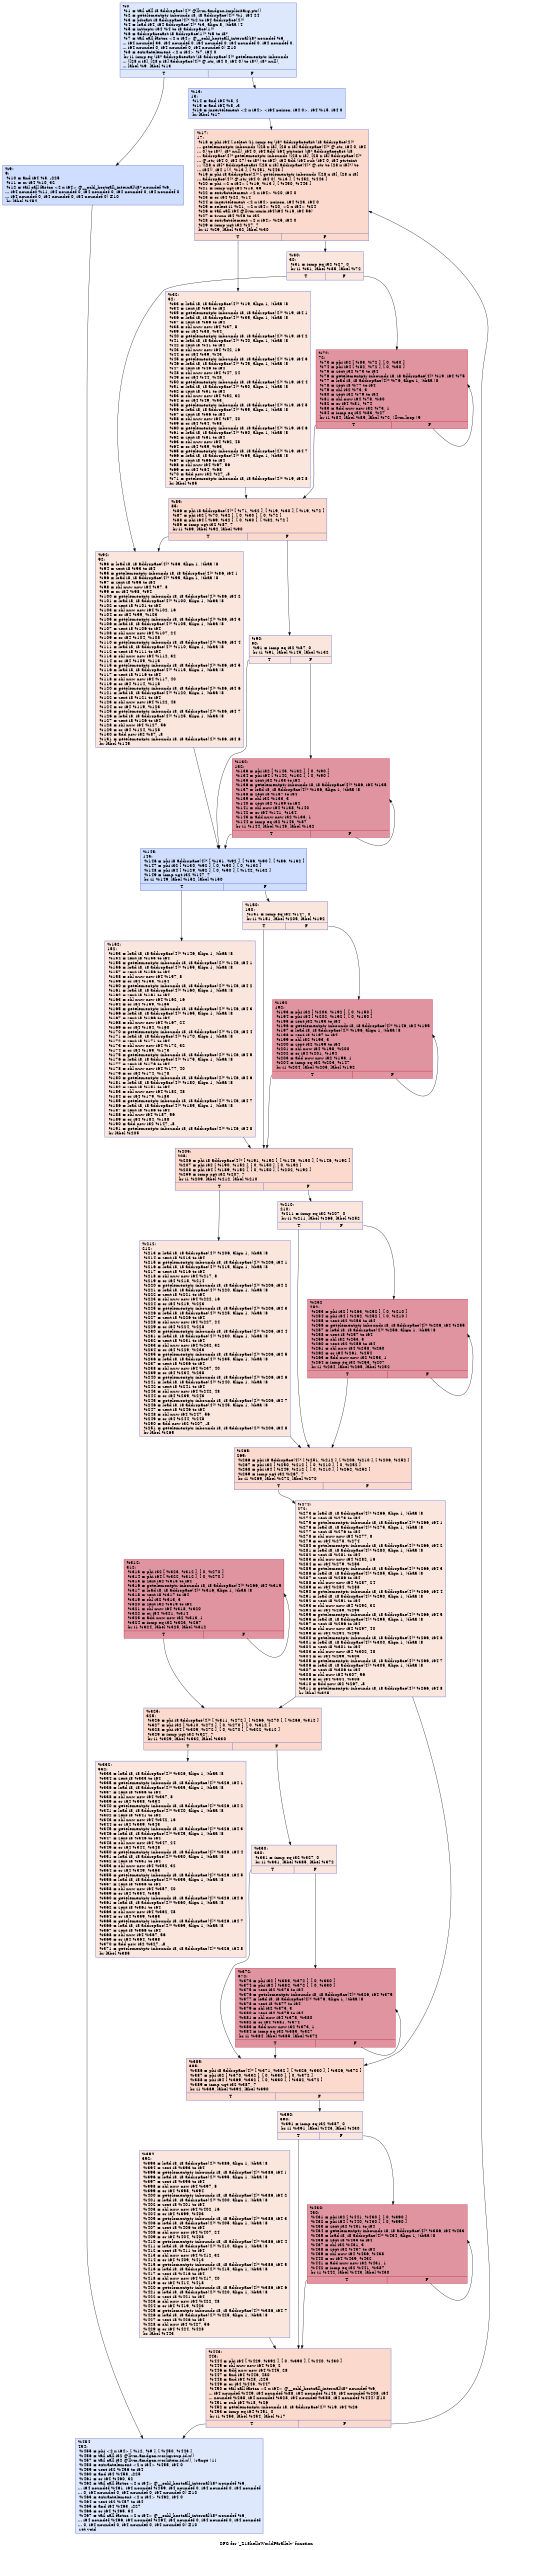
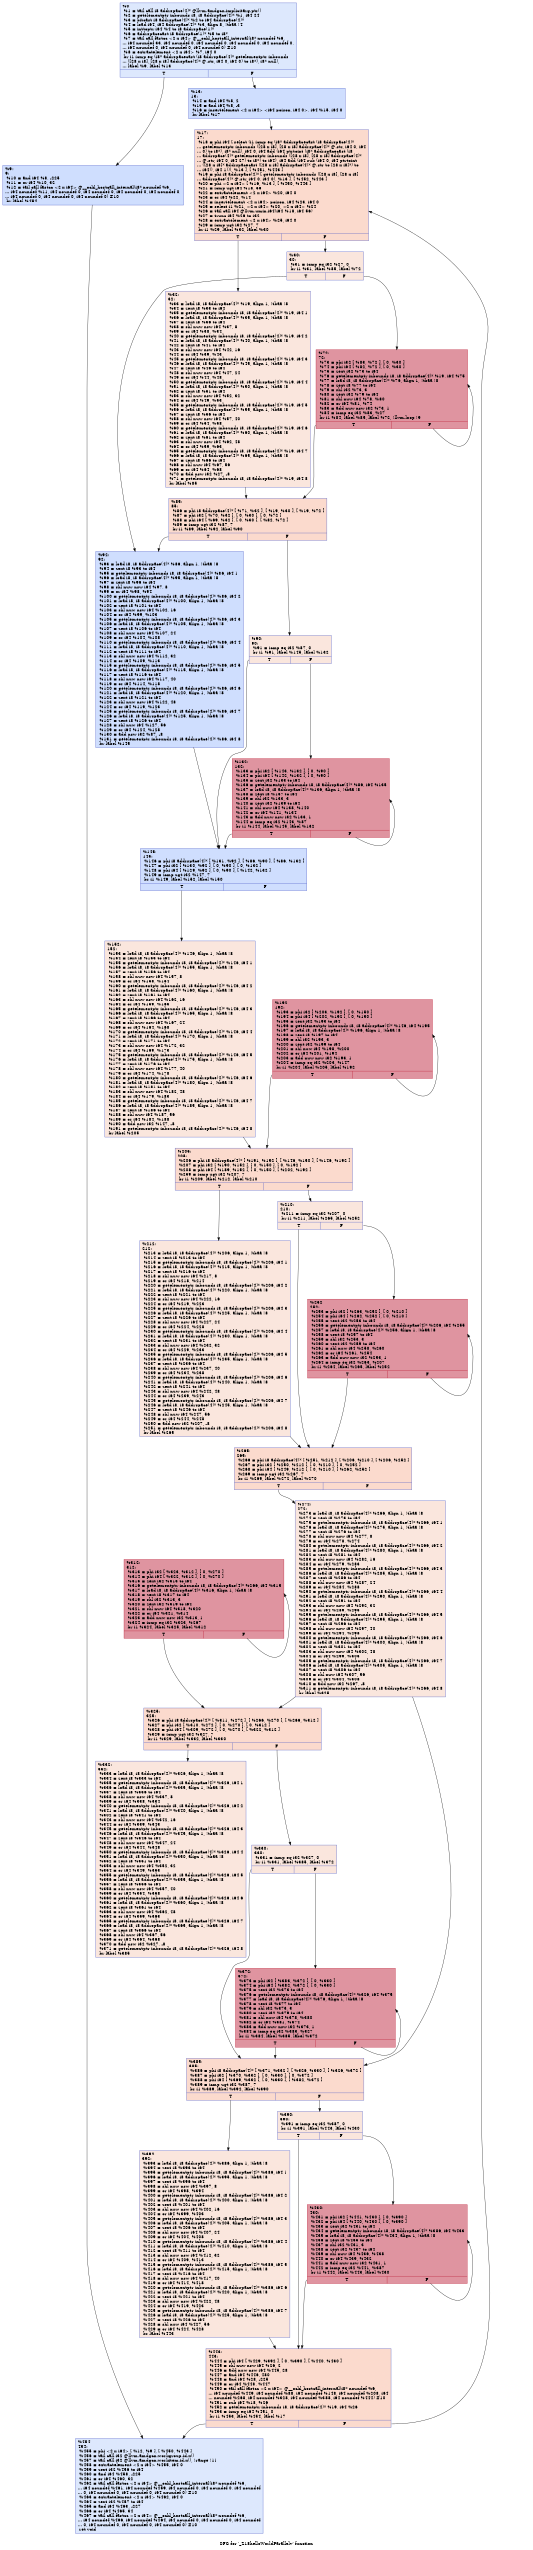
(170, 649) -> (170, 649)
(285, 916) -> none
none -> (230, 2124)
